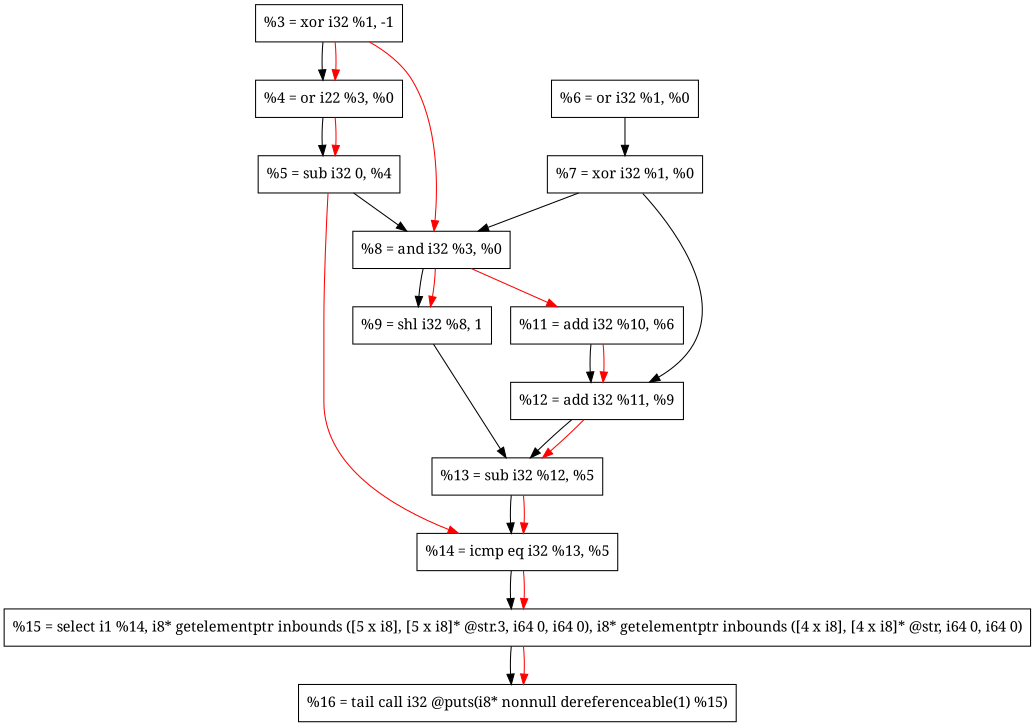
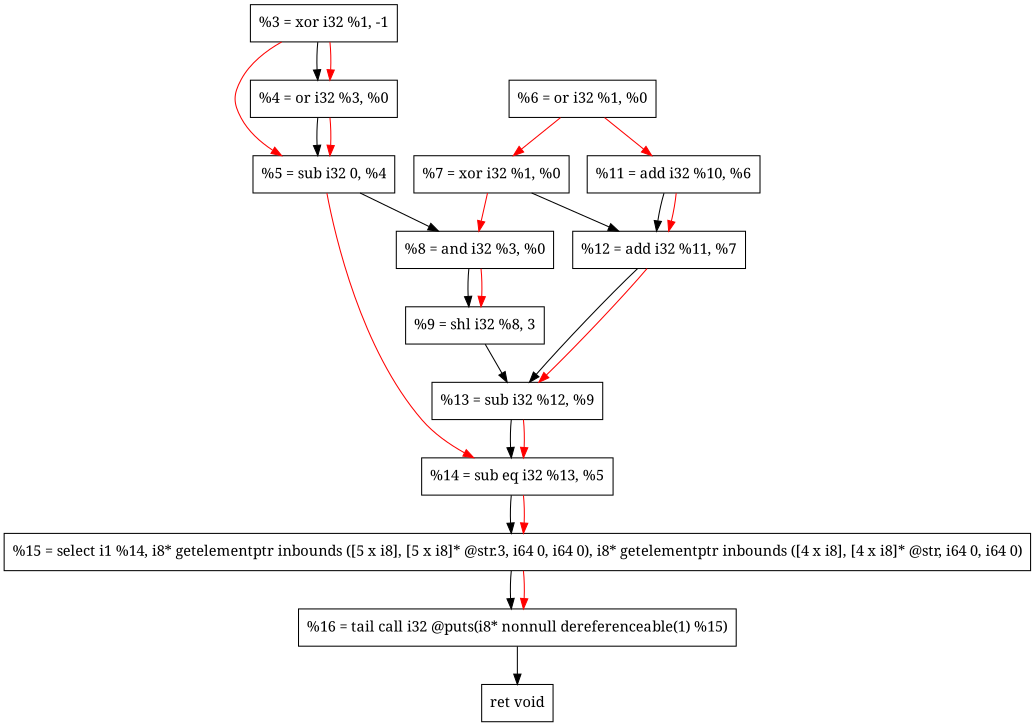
(329, 99) -> (324, 99)
(428, 120) -> (236, 93)
(625, 131) -> (541, 133)
(533, 210) -> (484, 207)
(509, 285) -> (624, 133)
(422, 325) -> (475, 325)
(597, 401) -> (659, 250)
(517, 476) -> (517, 401)
(517, 552) -> (517, 476)
none -> (517, 703)
